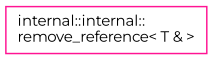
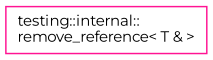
(106, 30) -> (106, 30)
